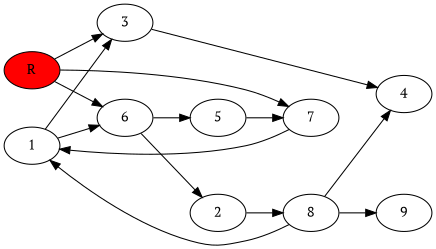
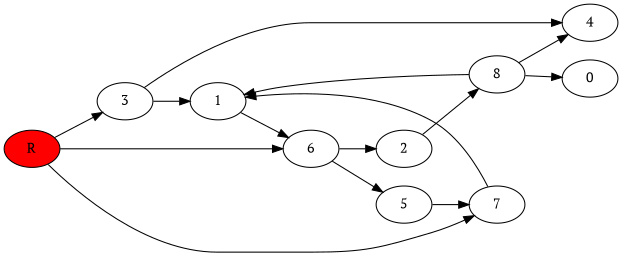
(78, 84) -> (166, 101)
(404, 213) -> (590, 79)
